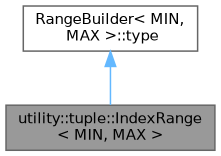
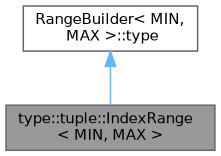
(110, 128) -> (110, 128)
